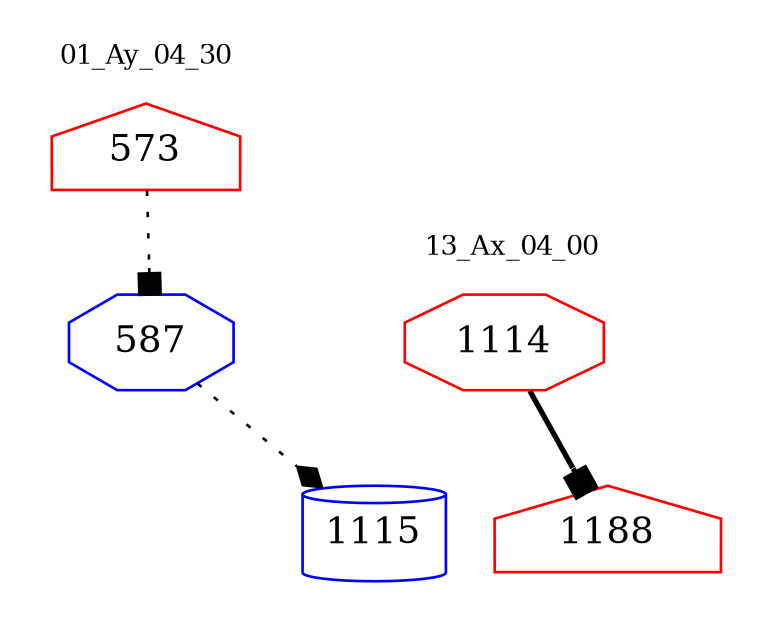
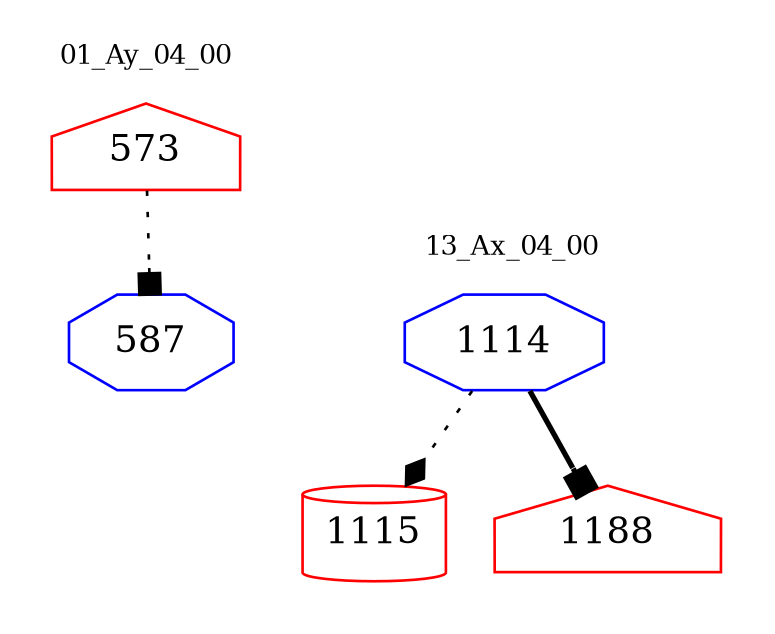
(146, 57) -> (146, 57)
(504, 342) -> (504, 342)
(252, 429) -> (448, 425)
(374, 533) -> (374, 533)
